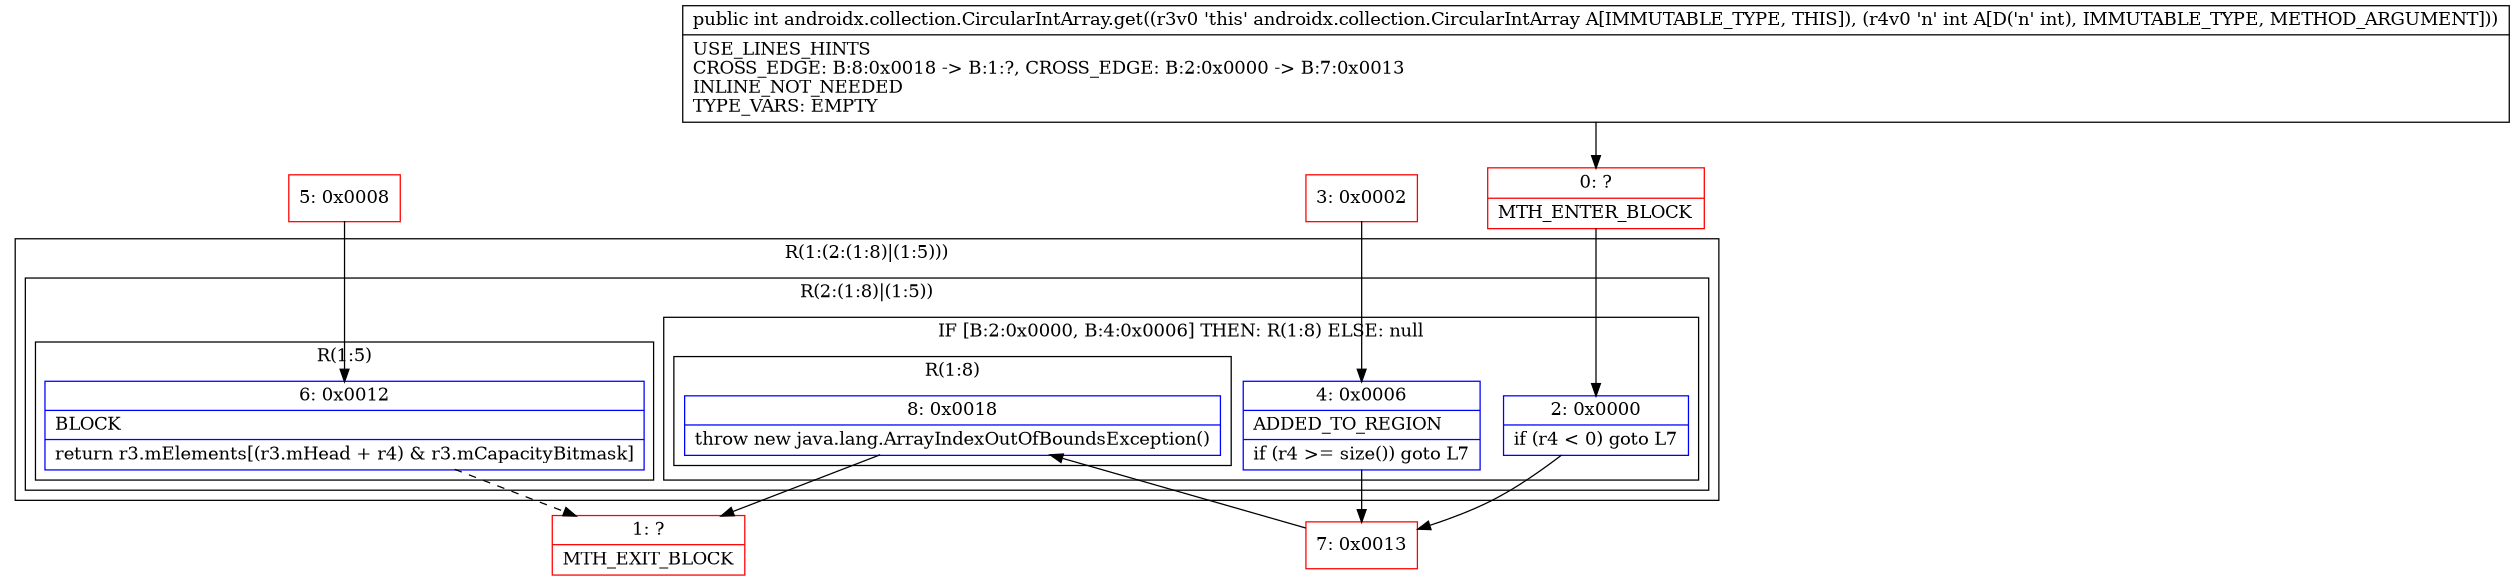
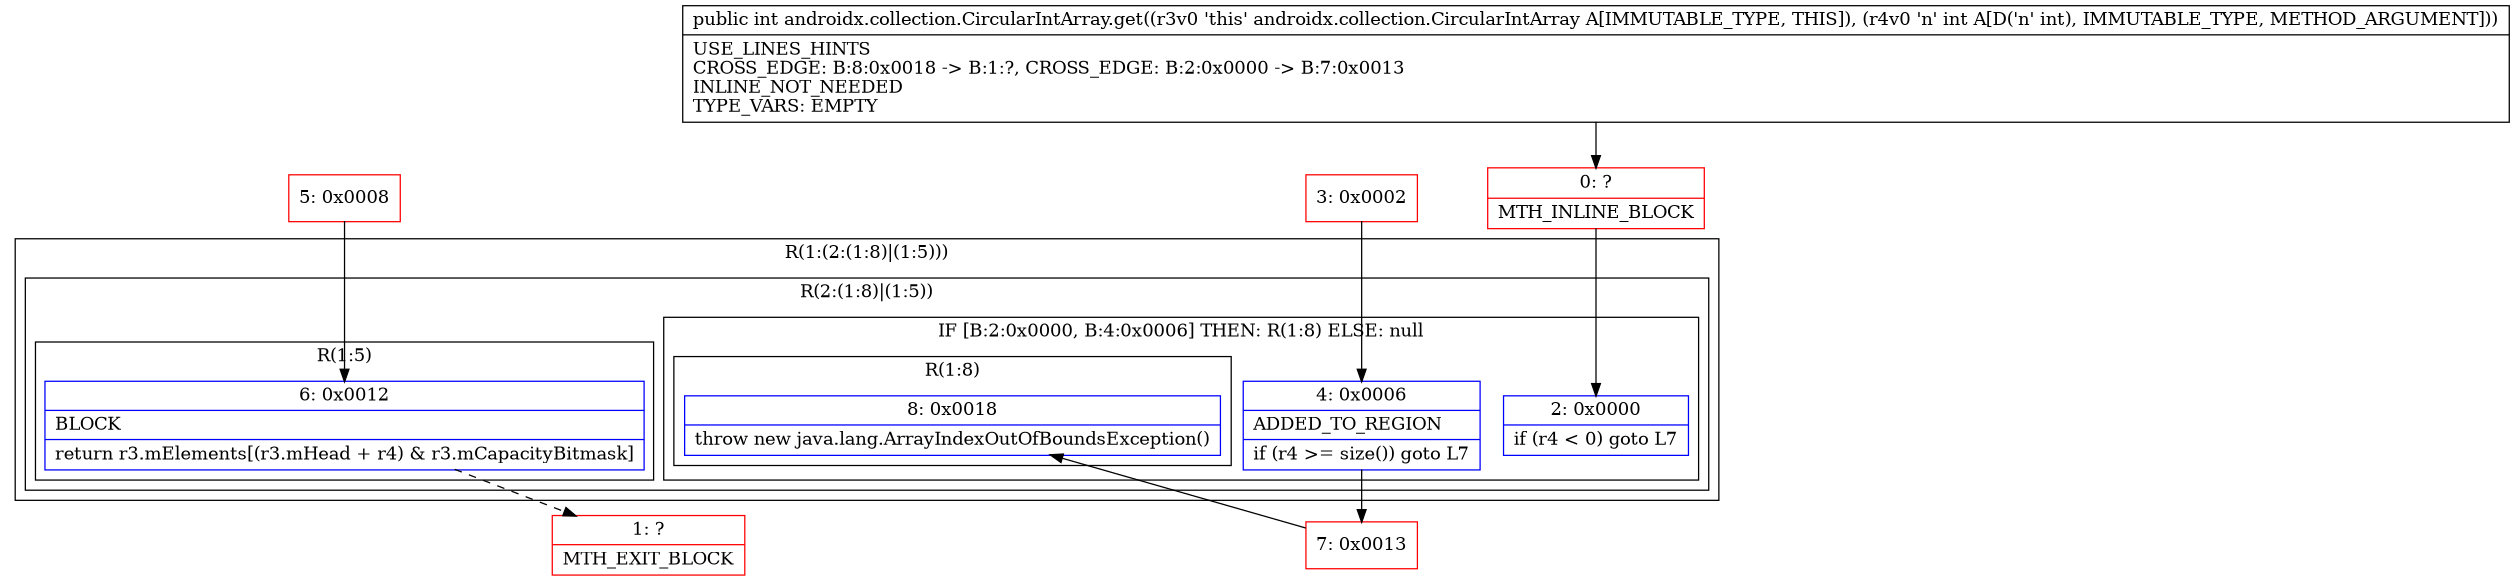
(1595, 213) -> (1596, 213)
(807, 483) -> none
(1476, 508) -> none
